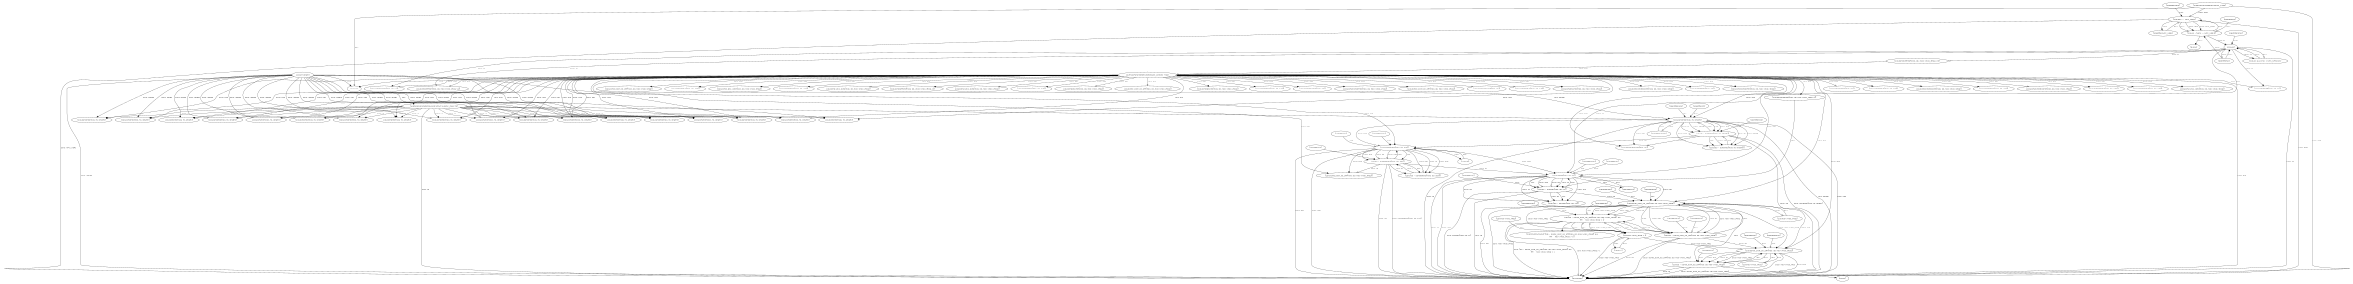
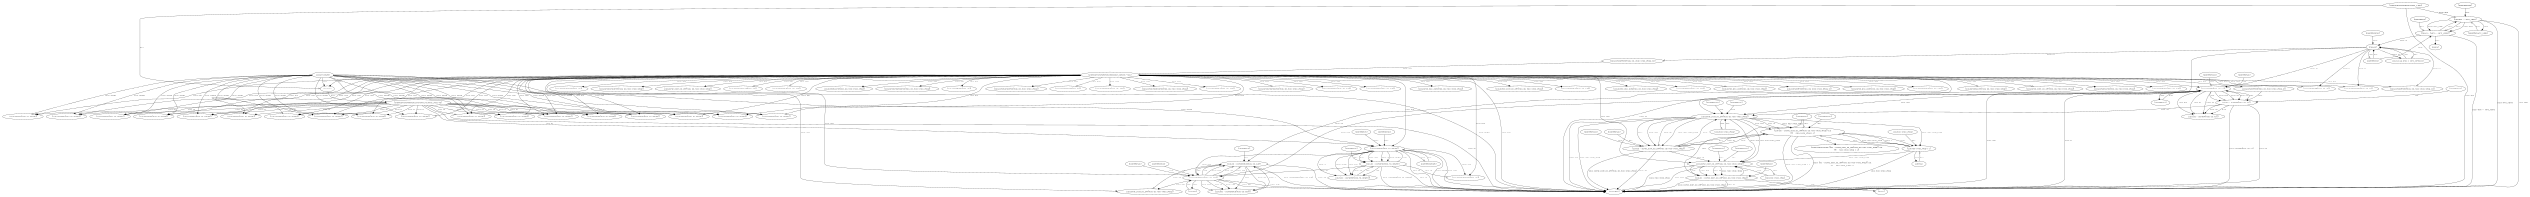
(1475, 169) -> (1719, 93)
none -> (2132, 188)
